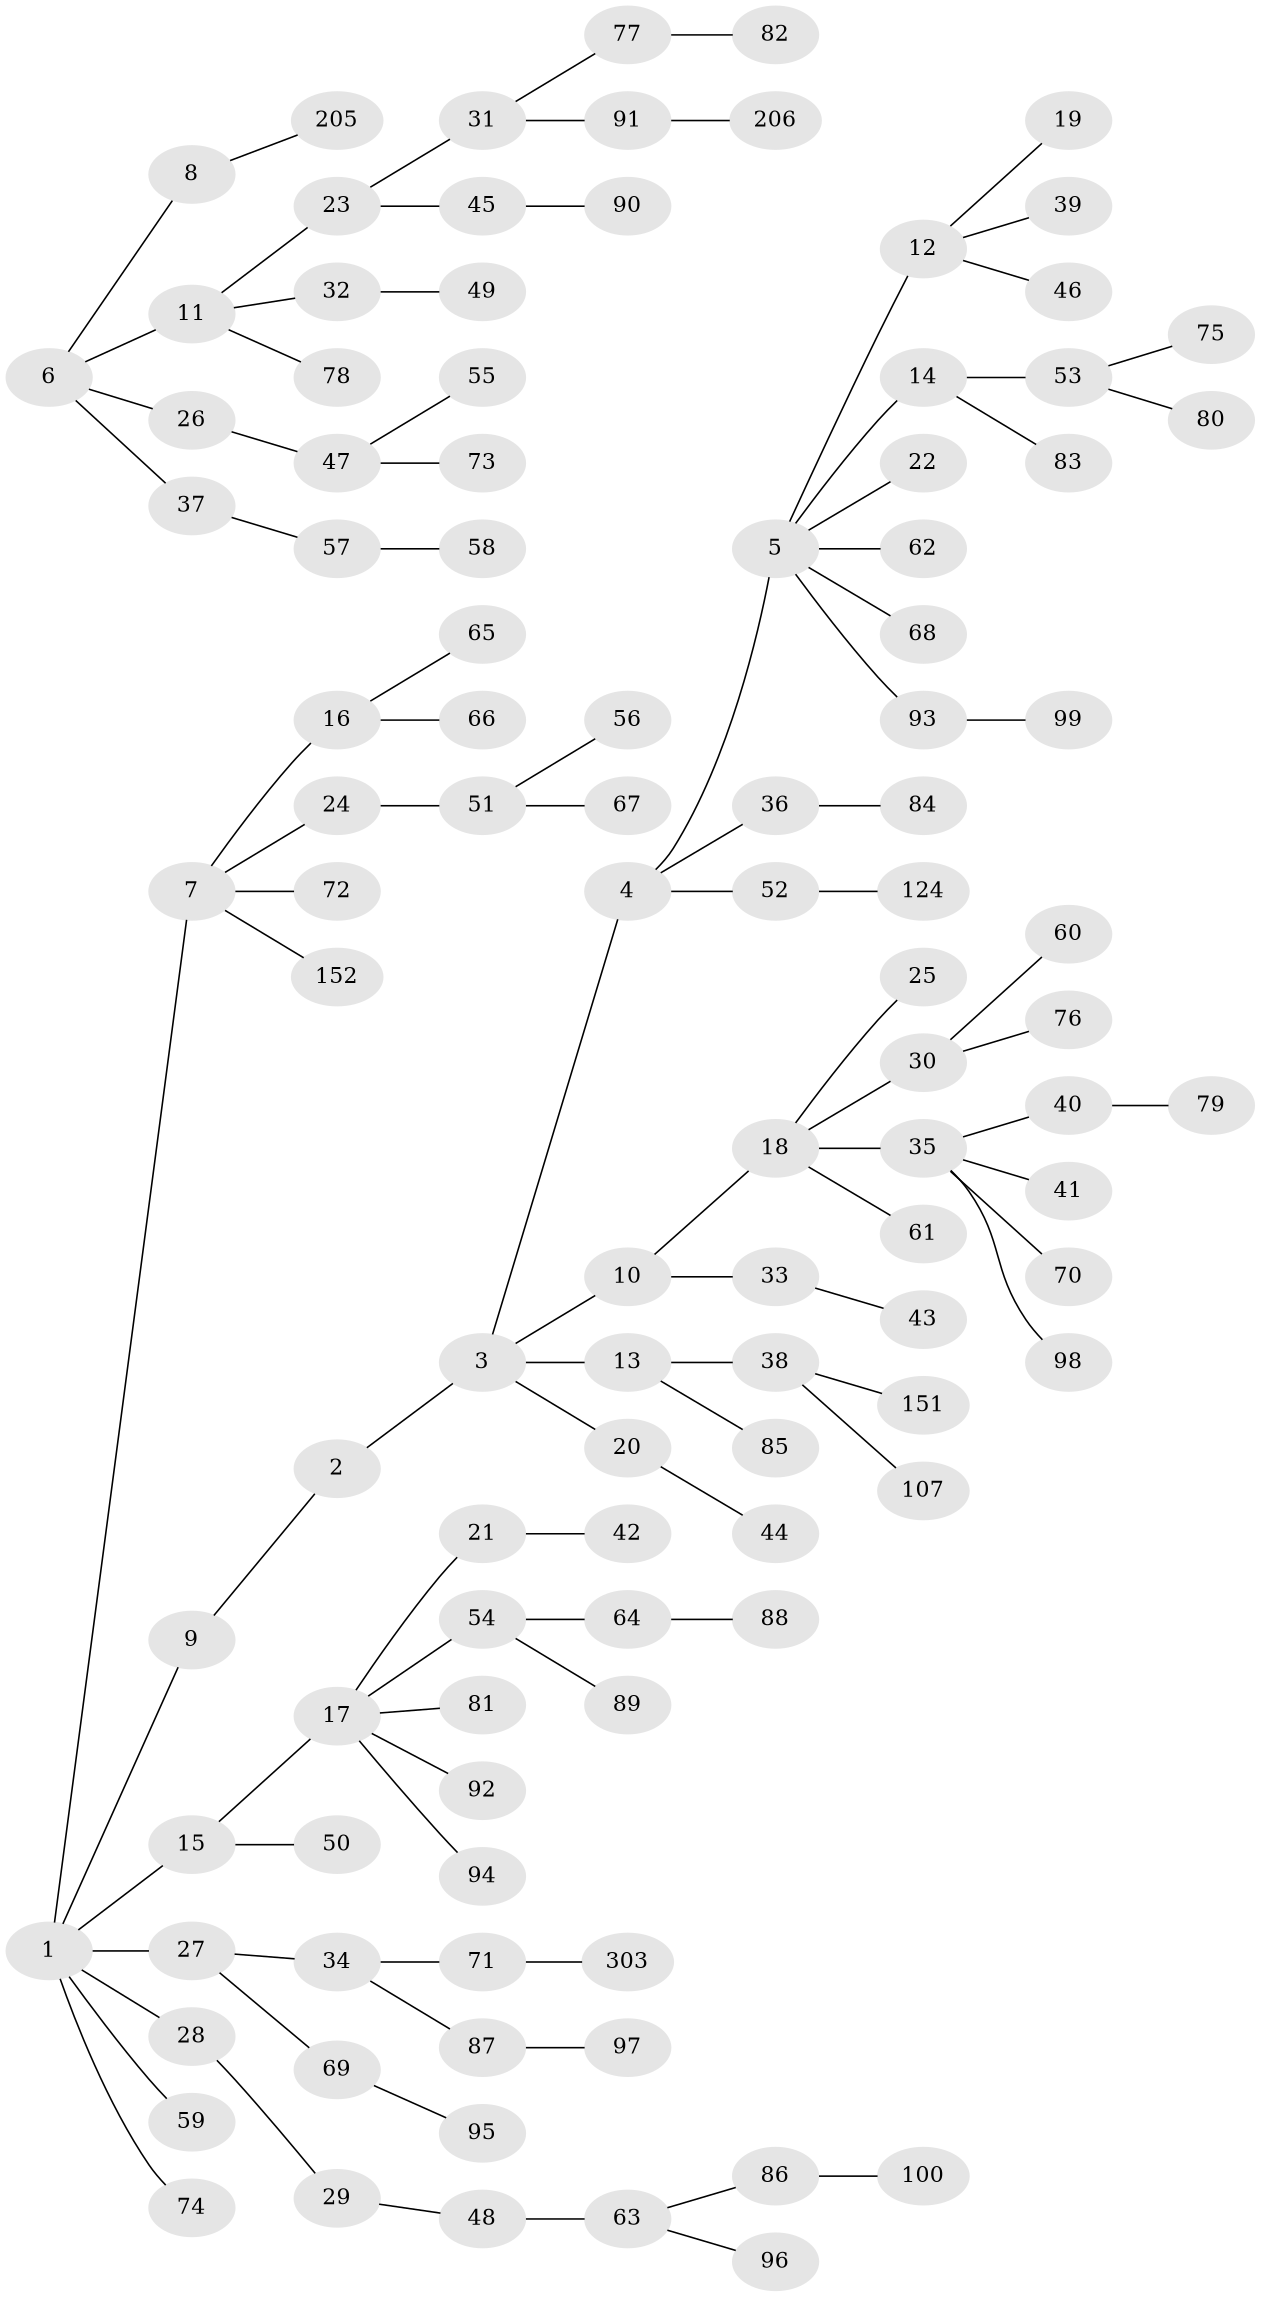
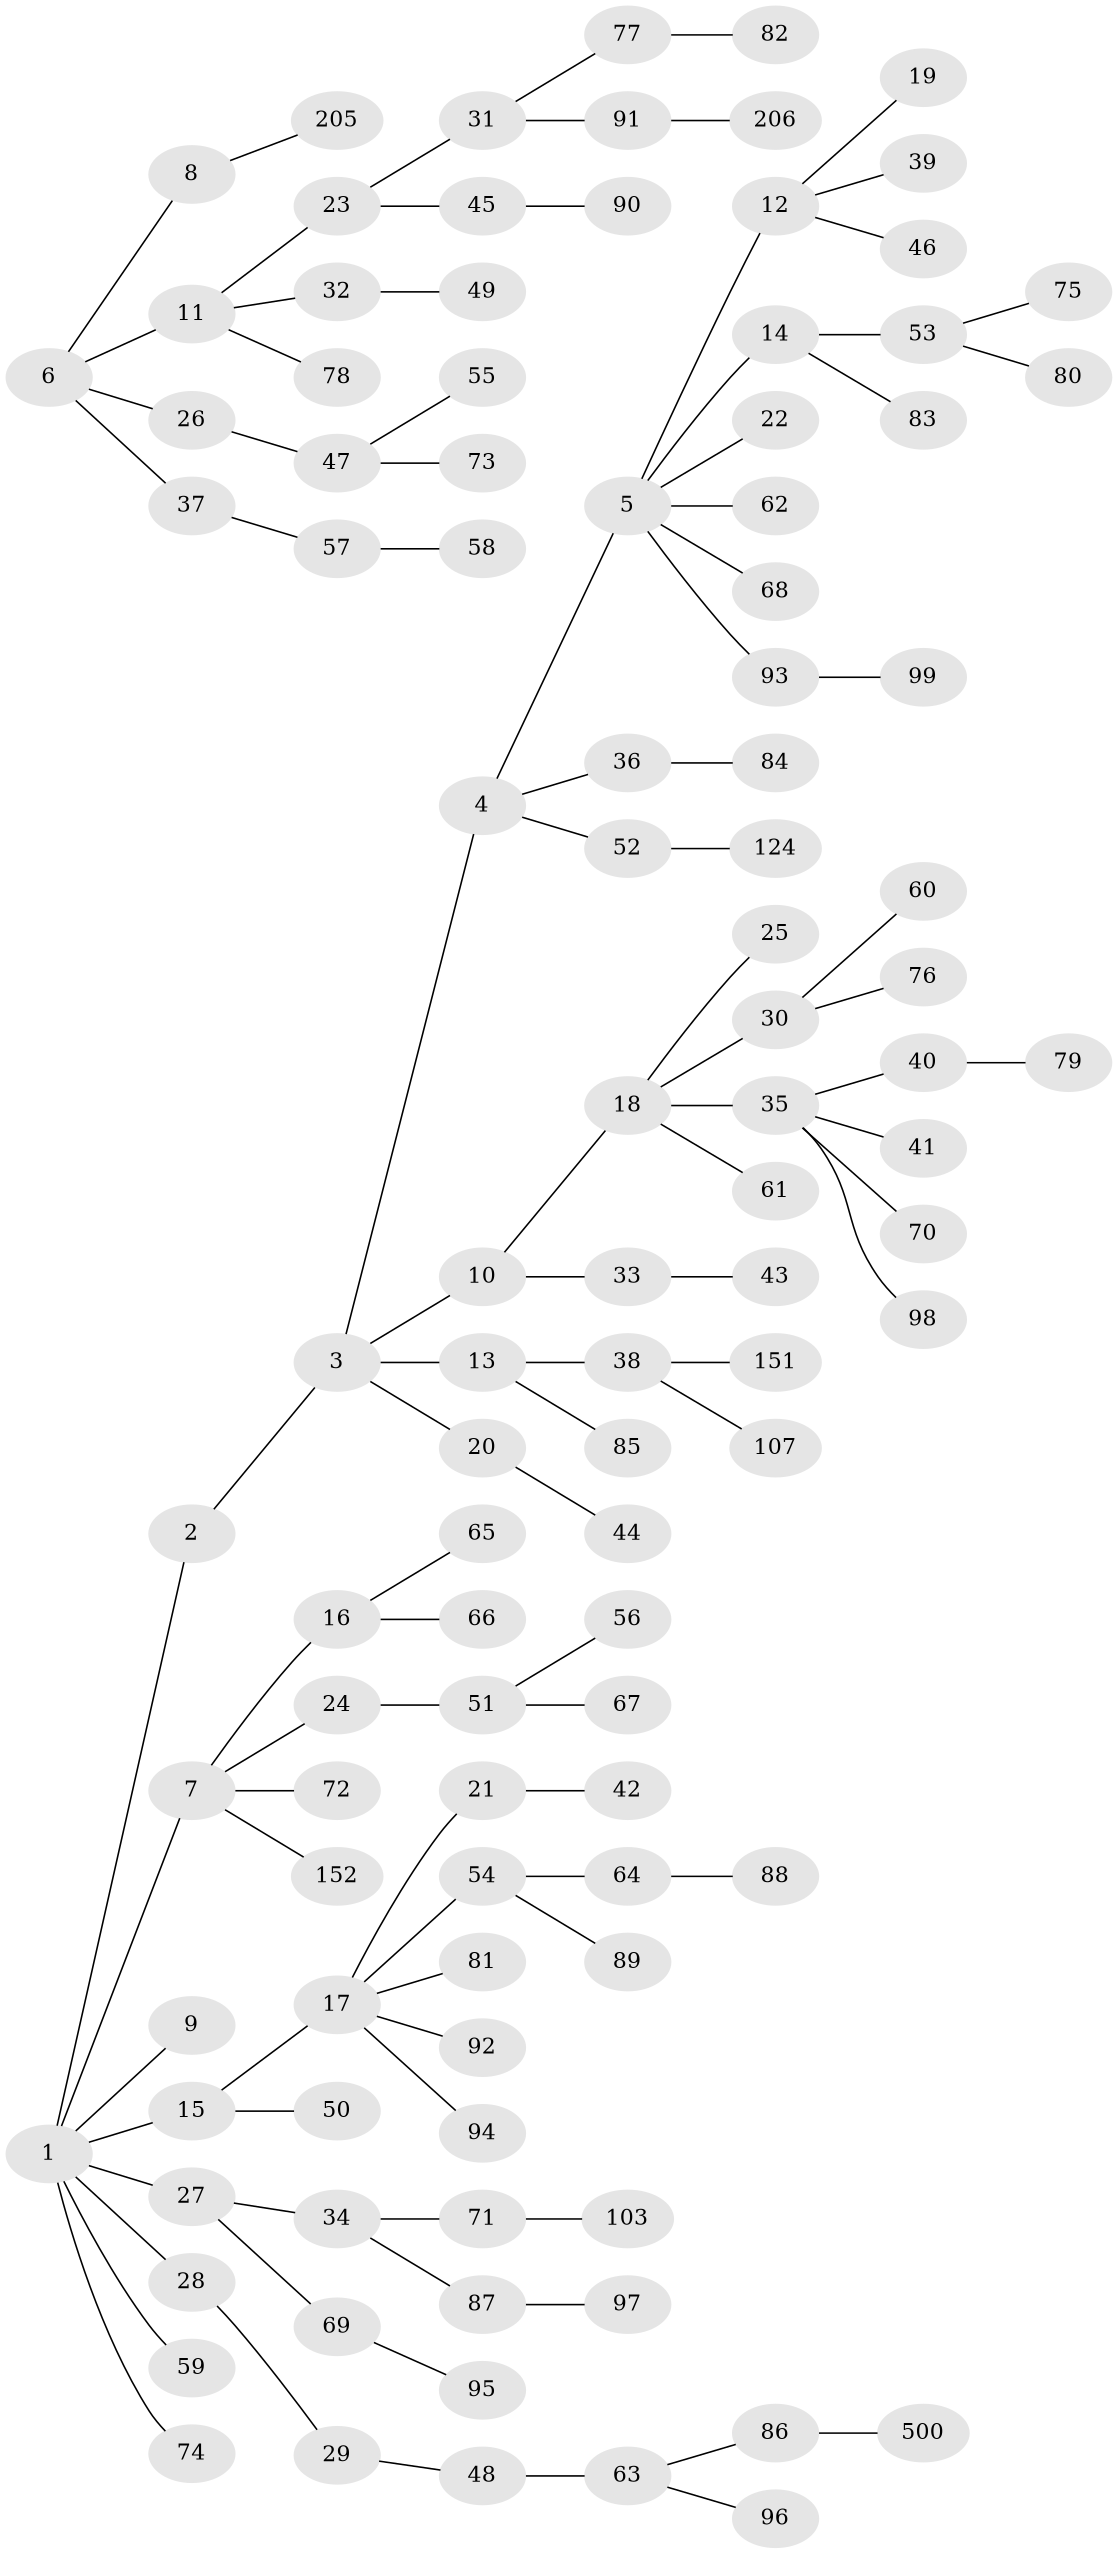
(264, 1555) -> (121, 1844)
(628, 1962) -> (628, 2219)
(923, 2176) -> (923, 2433)
